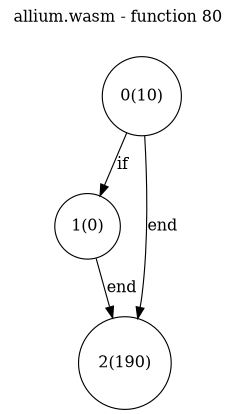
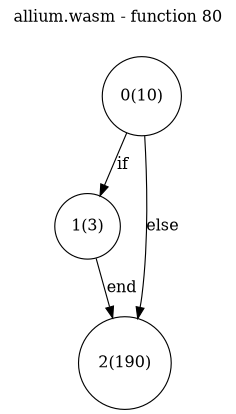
(88, 226) -> (88, 226)
(163, 226) -> (163, 226)
